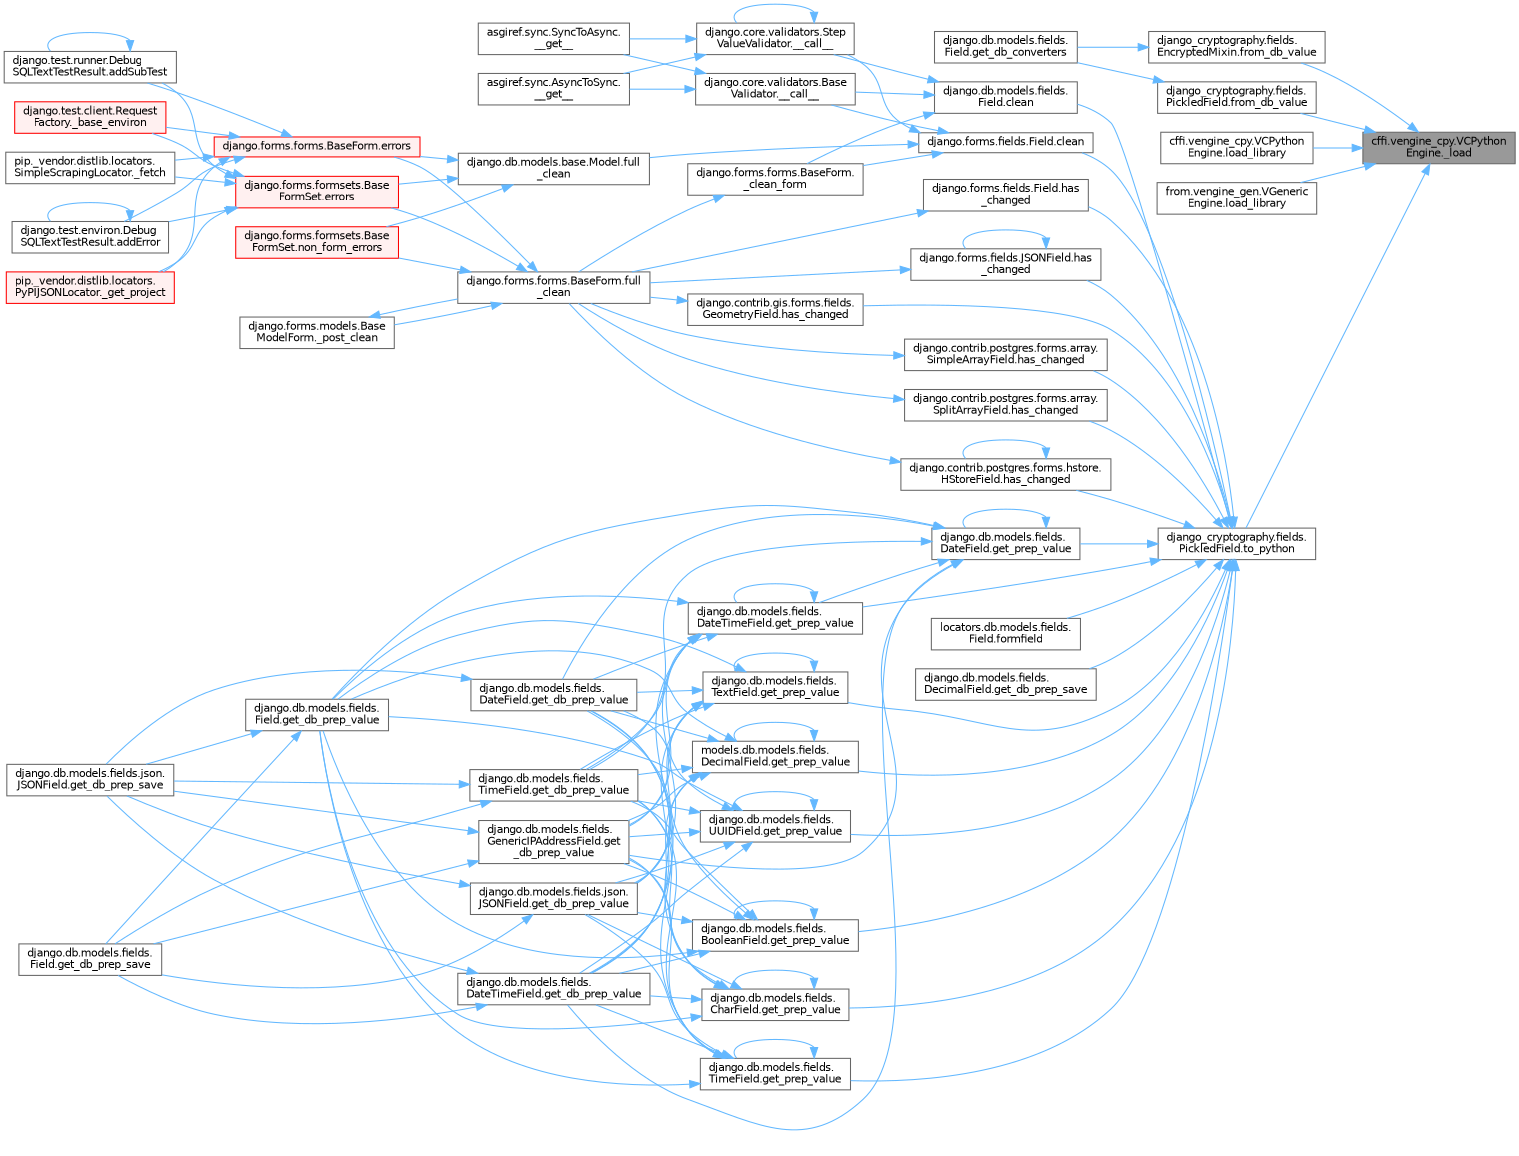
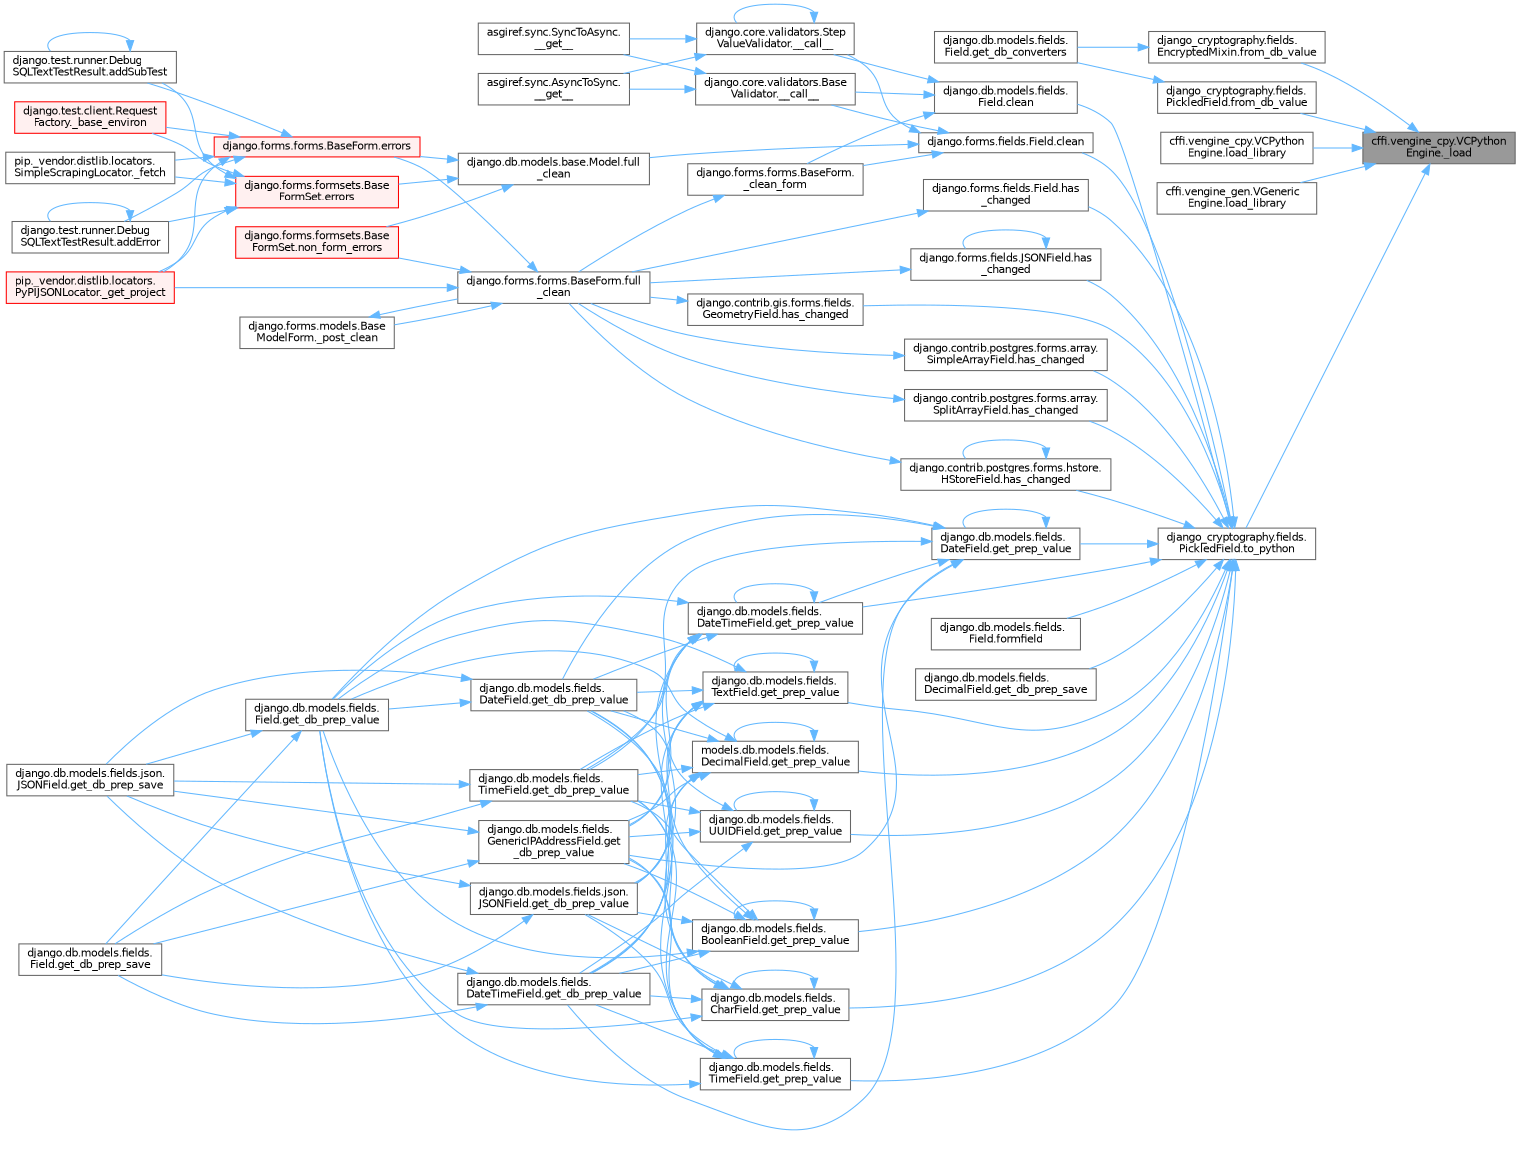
(1237, 198) -> (1237, 198)
(456, 233) -> (311, 288)
(90, 237) -> (90, 237)
(1006, 634) -> (1006, 634)
(567, 738) -> (424, 706)
(670, 866) -> none
